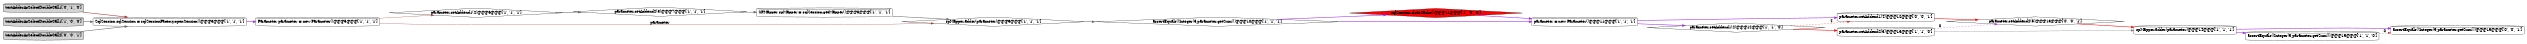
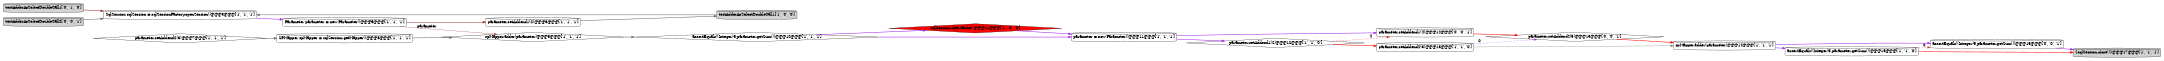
(567, 12) -> (647, 18)
(476, 13) -> (533, 22)
(405, 17) -> (445, 22)
none -> (2117, 53)
